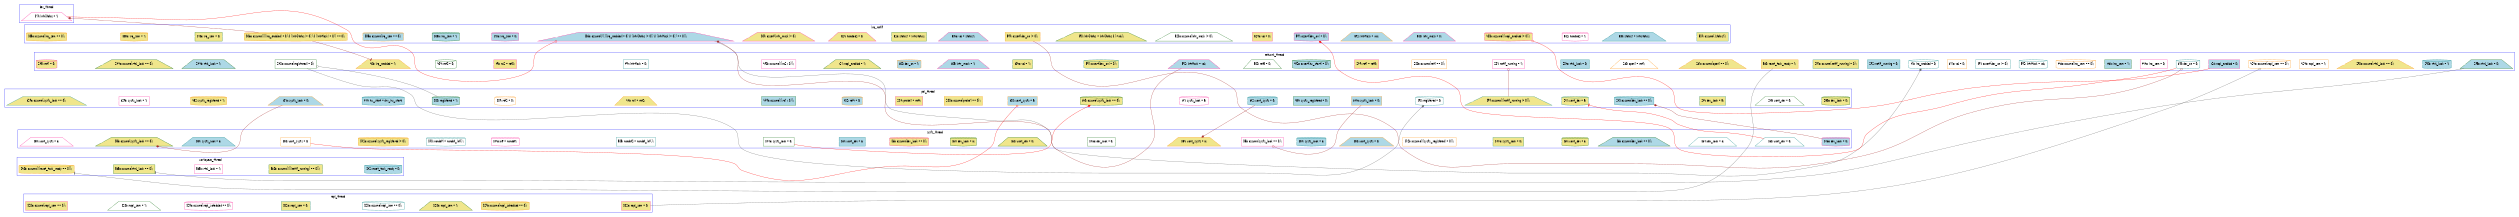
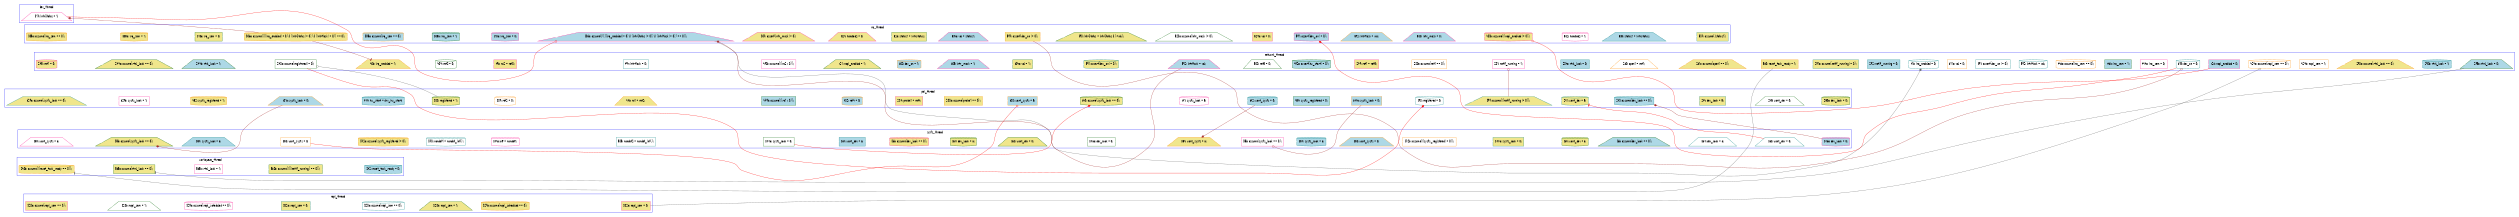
(877, 28) -> (877, 28)
(446, 101) -> (446, 101)
(863, 167) -> (863, 167)
